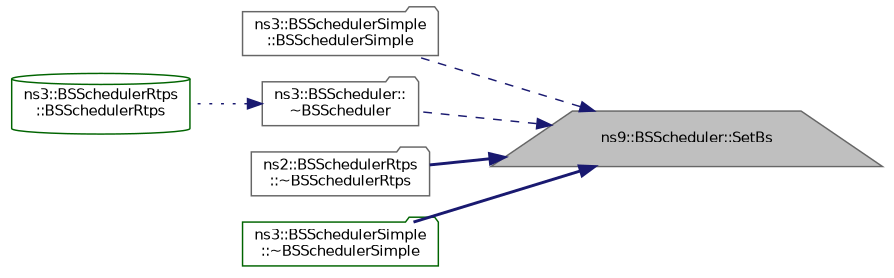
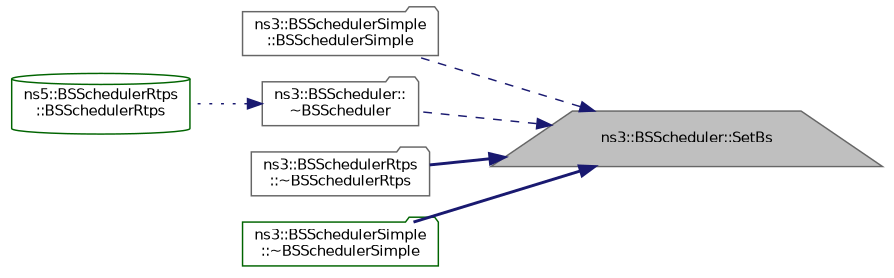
(101, 104) -> (101, 104)
(687, 139) -> (687, 139)
(340, 174) -> (340, 174)
